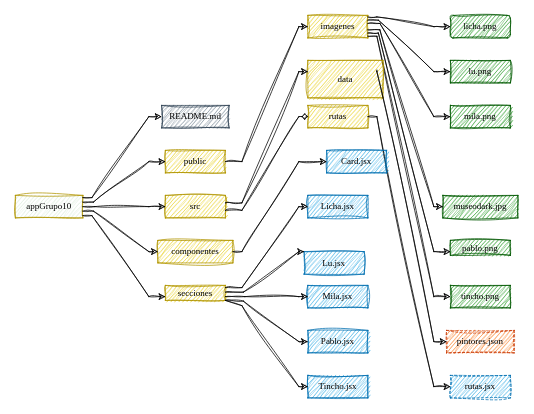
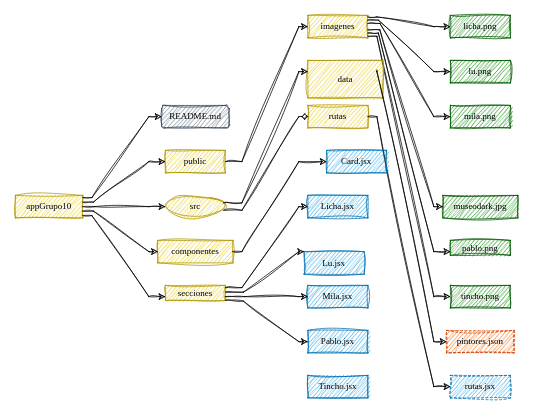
(480, 27) -> (480, 27)
(195, 117) -> (195, 117)
(49, 207) -> (49, 207)
(195, 207) -> (195, 207)
(268, 342) -> none
